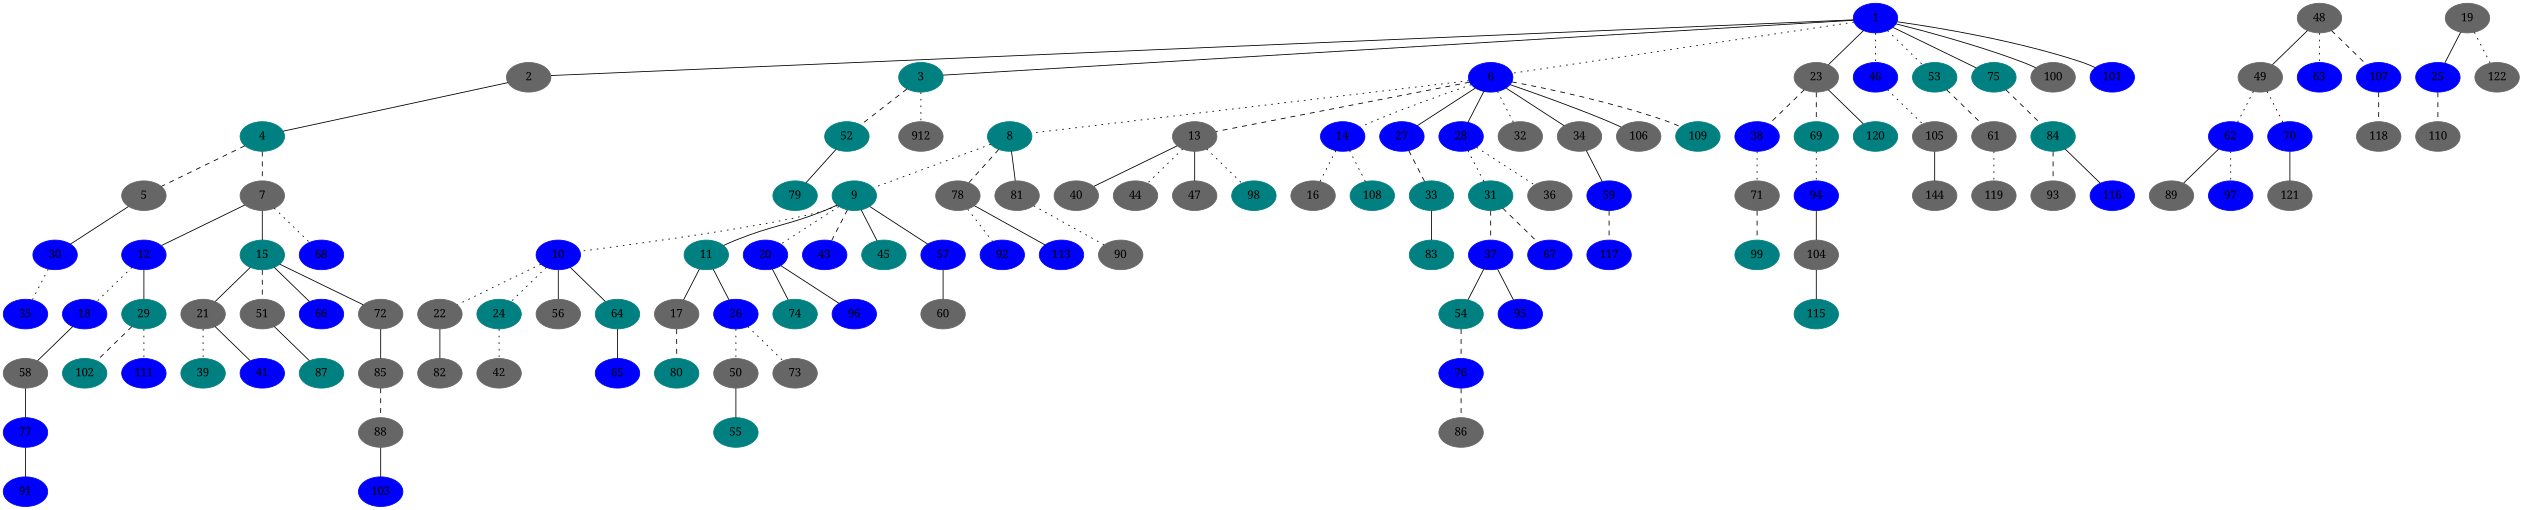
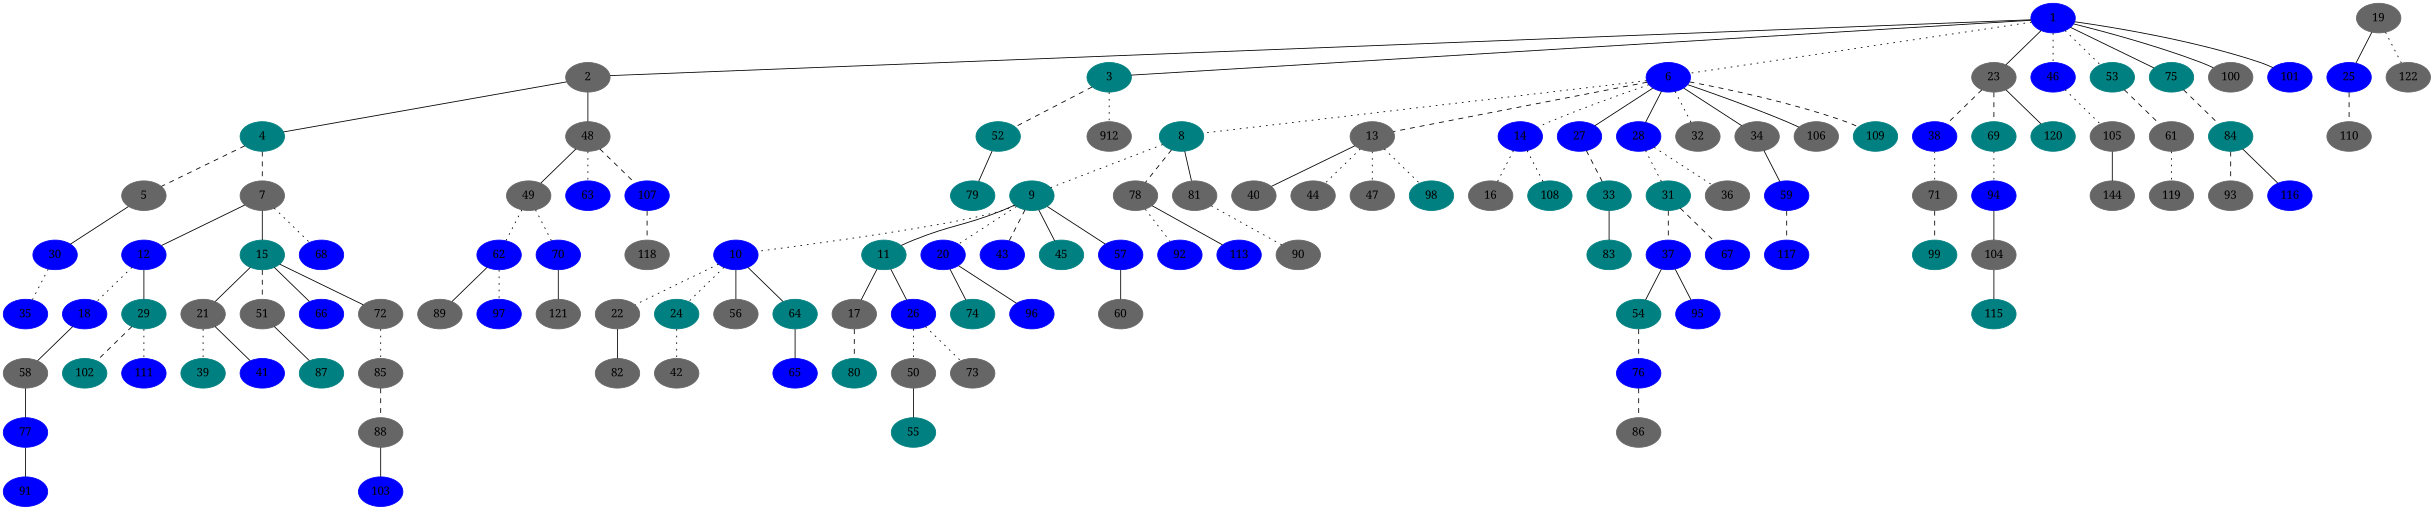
none -> (588, 107)
(1195, 166) -> (1372, 166)
(381, 344) -> (381, 344)
